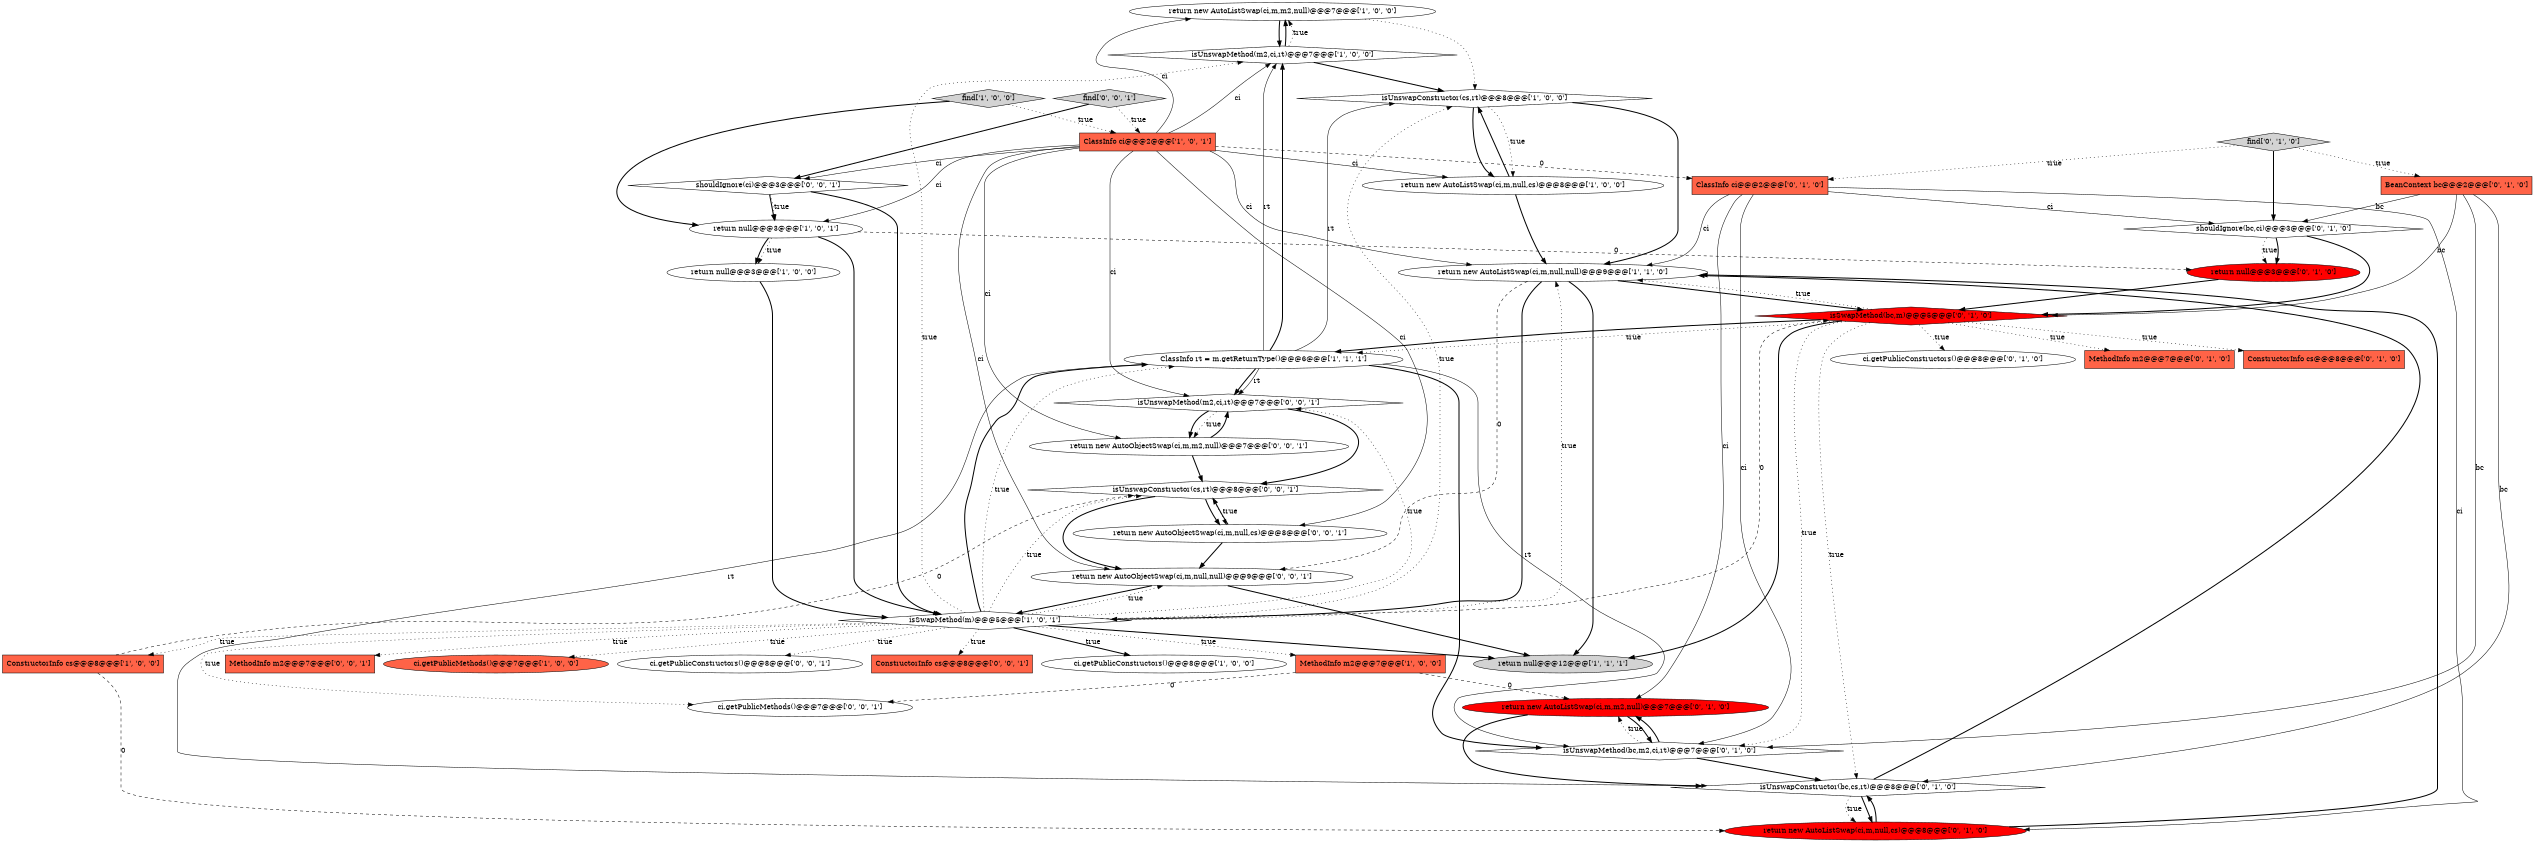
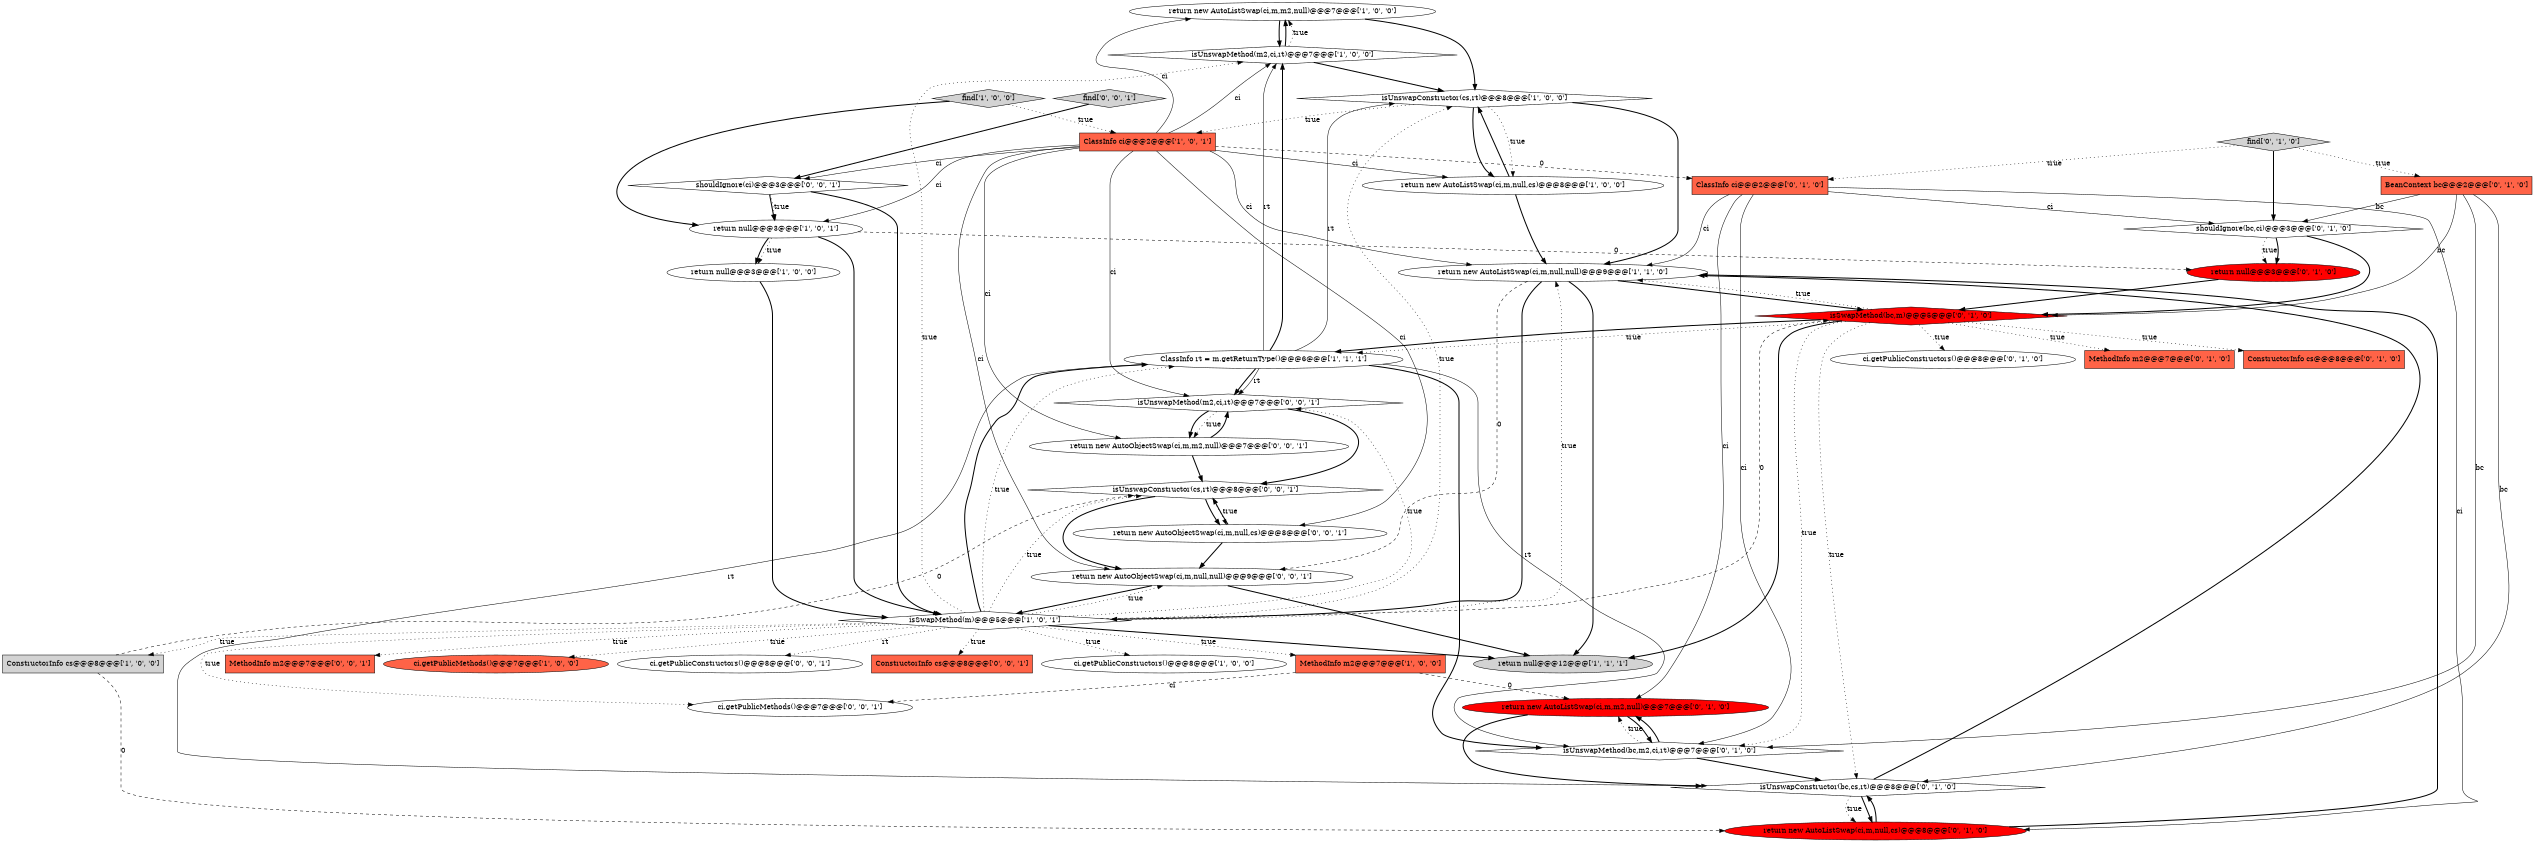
(1435, 33) -> (1435, 33)
(1126, 118) -> (1307, 116)
(1069, 641) -> (1069, 641)
(885, 642) -> (885, 642)
(83, 664) -> (83, 664)
(1172, 686) -> (1172, 686)
